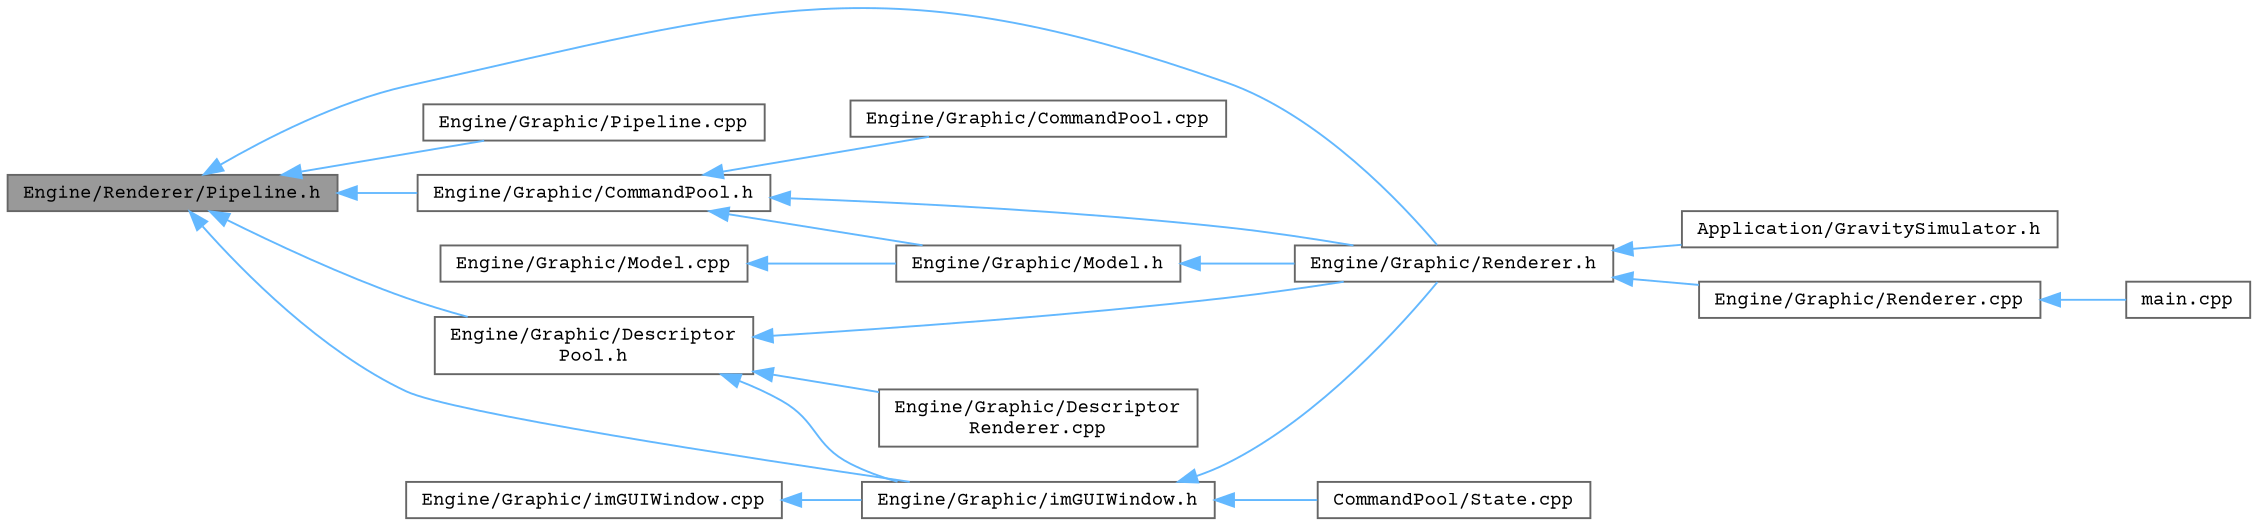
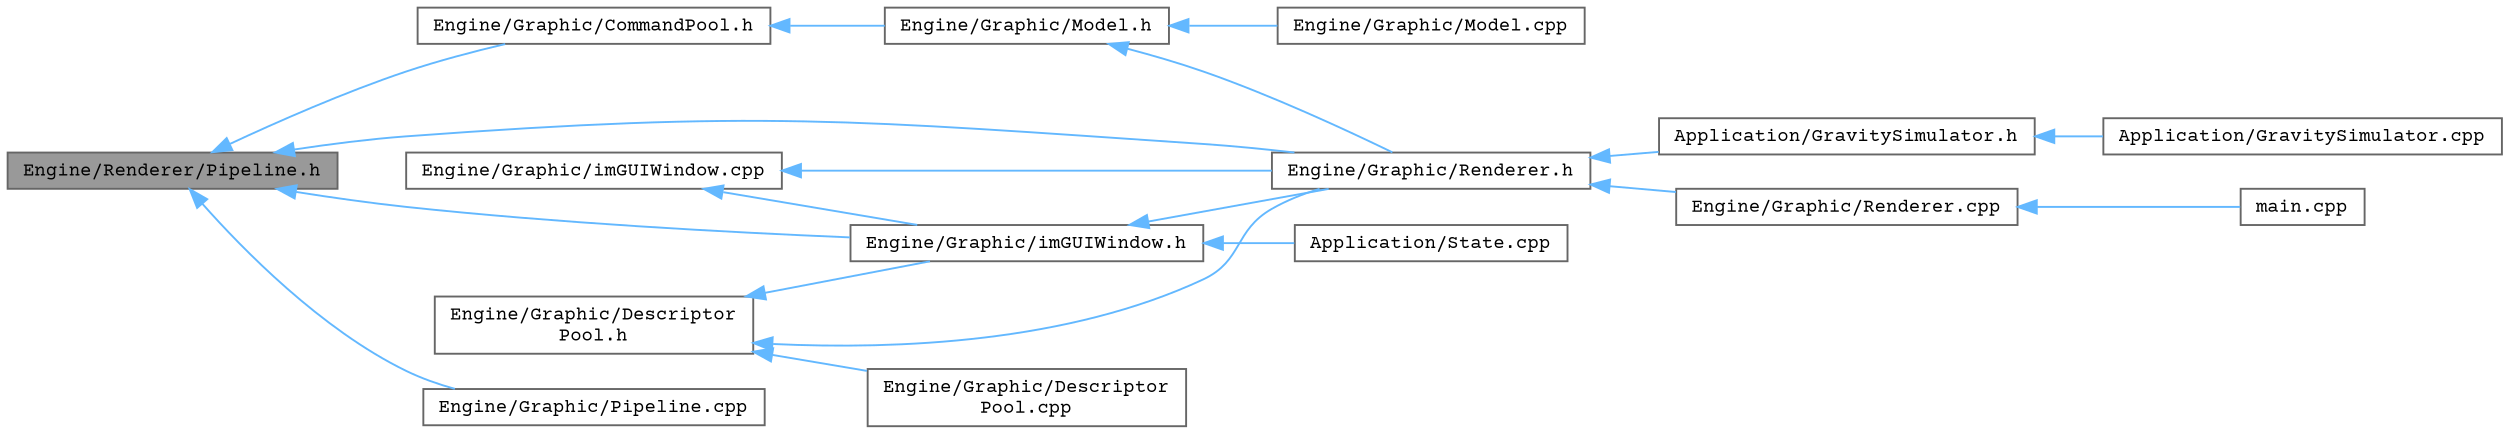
(1038, 119) -> none
none -> (2303, 136)
(1073, 214) -> (1037, 171)
(832, 264) -> (1233, 26)
(345, 274) -> none
(1038, 418) -> (1027, 398)
(1454, 500) -> (1431, 243)
